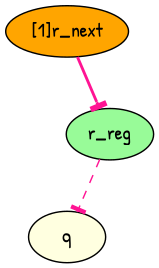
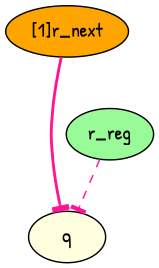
(87, 79) -> (51, 131)
